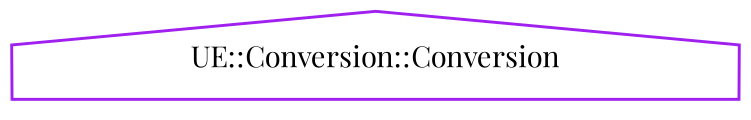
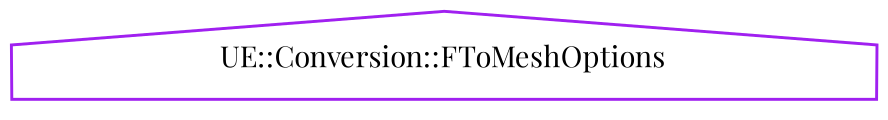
(376, 60) -> (444, 60)
